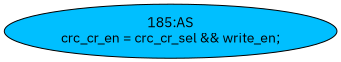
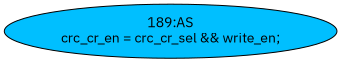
(171, 31) -> (171, 31)
